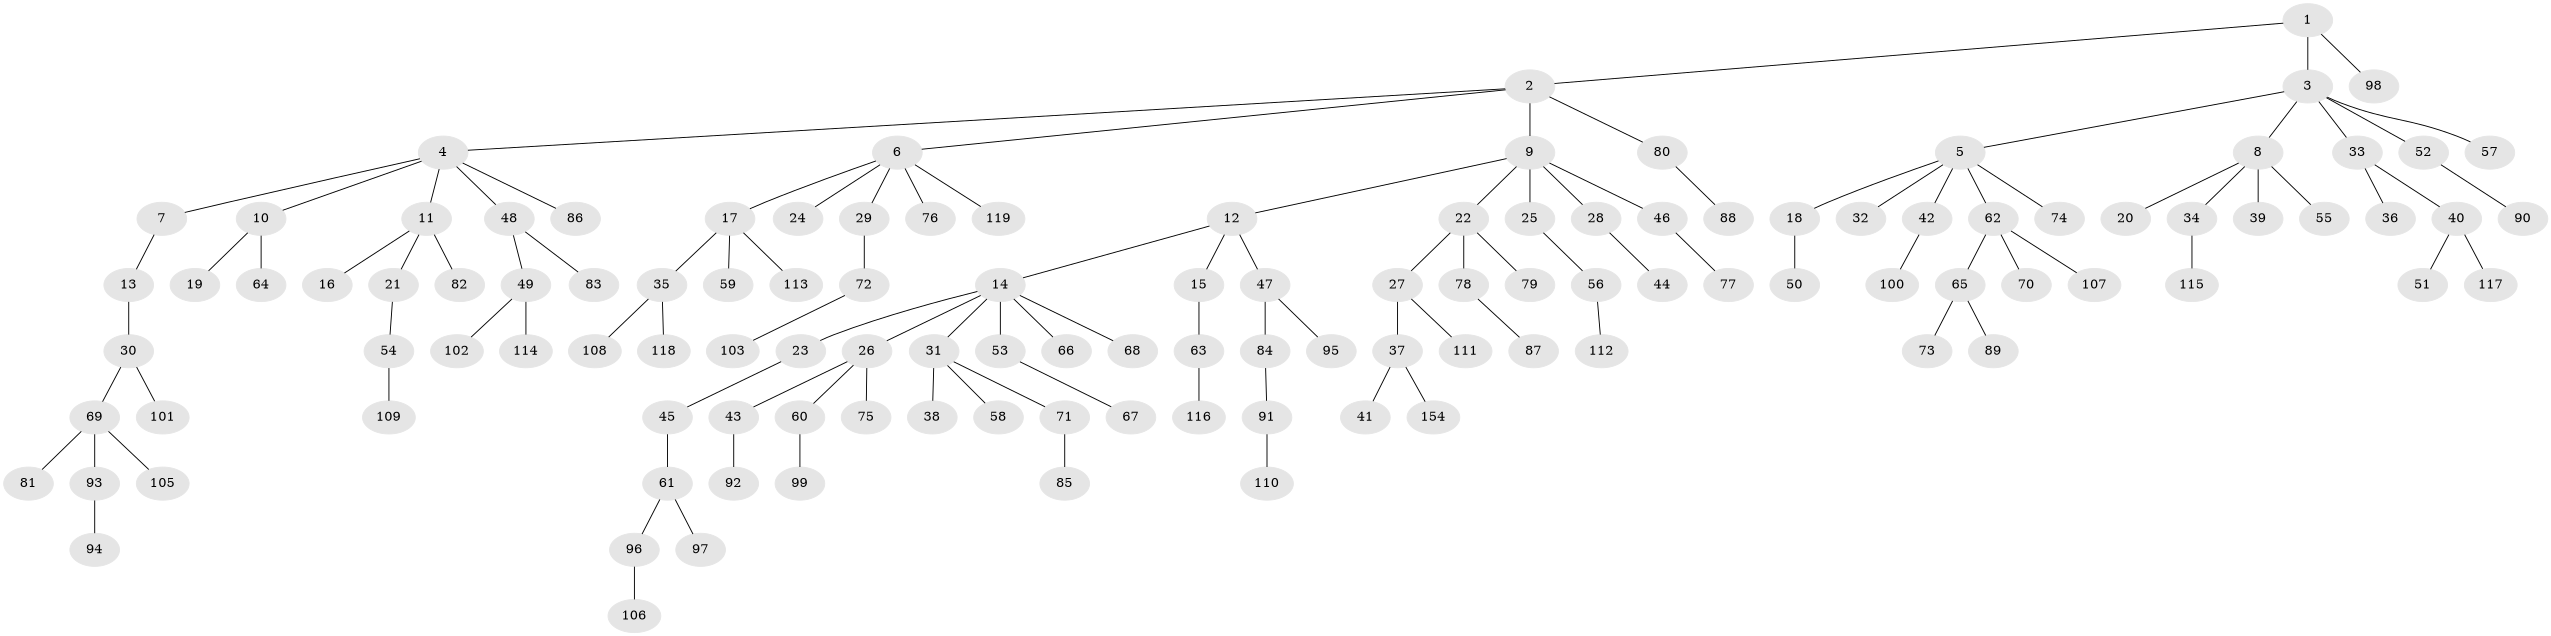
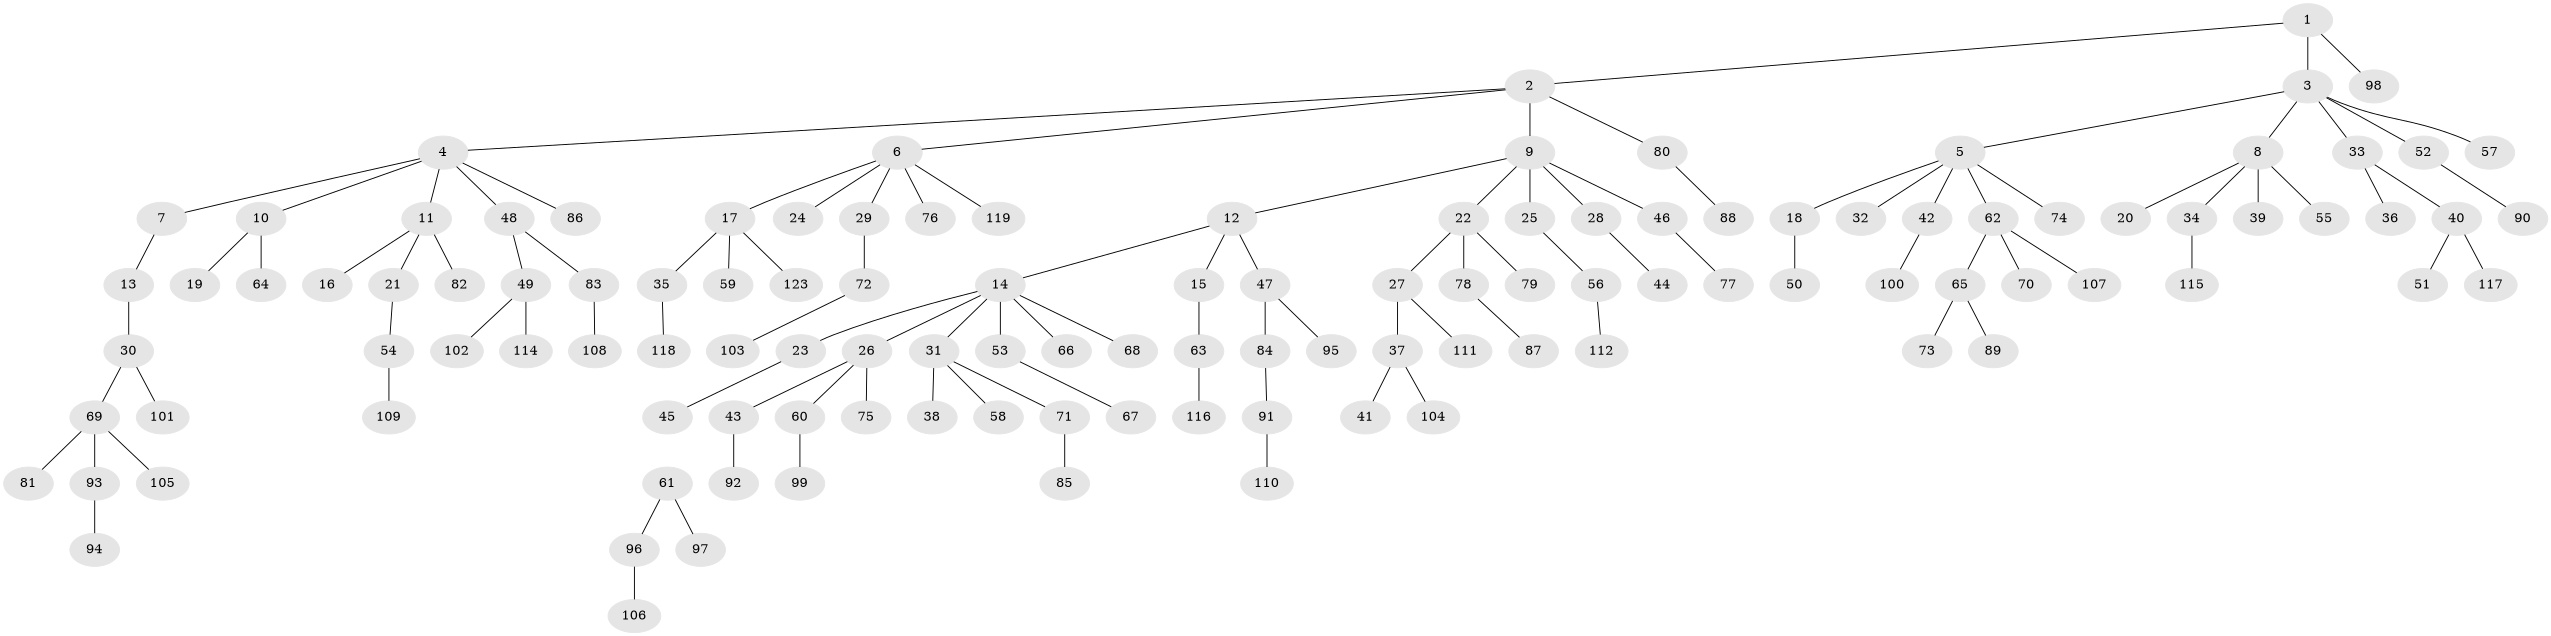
(796, 285) -> (796, 285)
(629, 318) -> (594, 318)
(1433, 417) -> (1433, 417)
(668, 451) -> none
